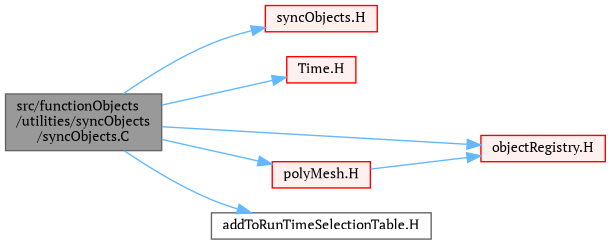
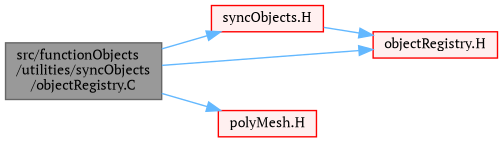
(321, 70) -> none
(84, 122) -> (84, 71)
(419, 163) -> (341, 30)
(321, 226) -> none
